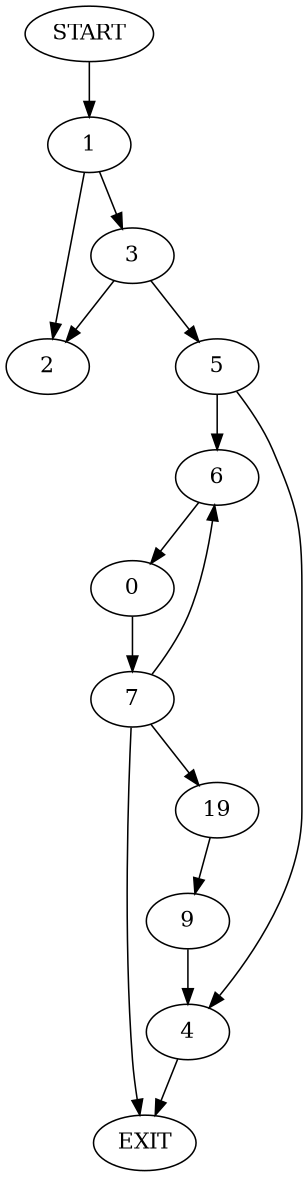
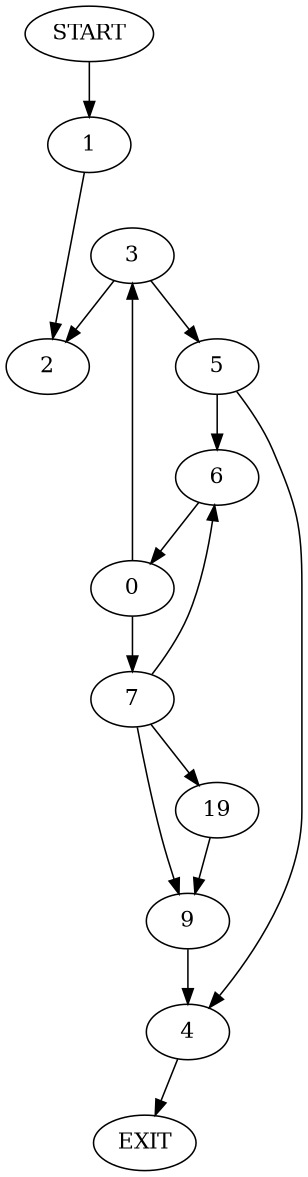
(108, 193) -> (132, 430)
(127, 914) -> (153, 804)
